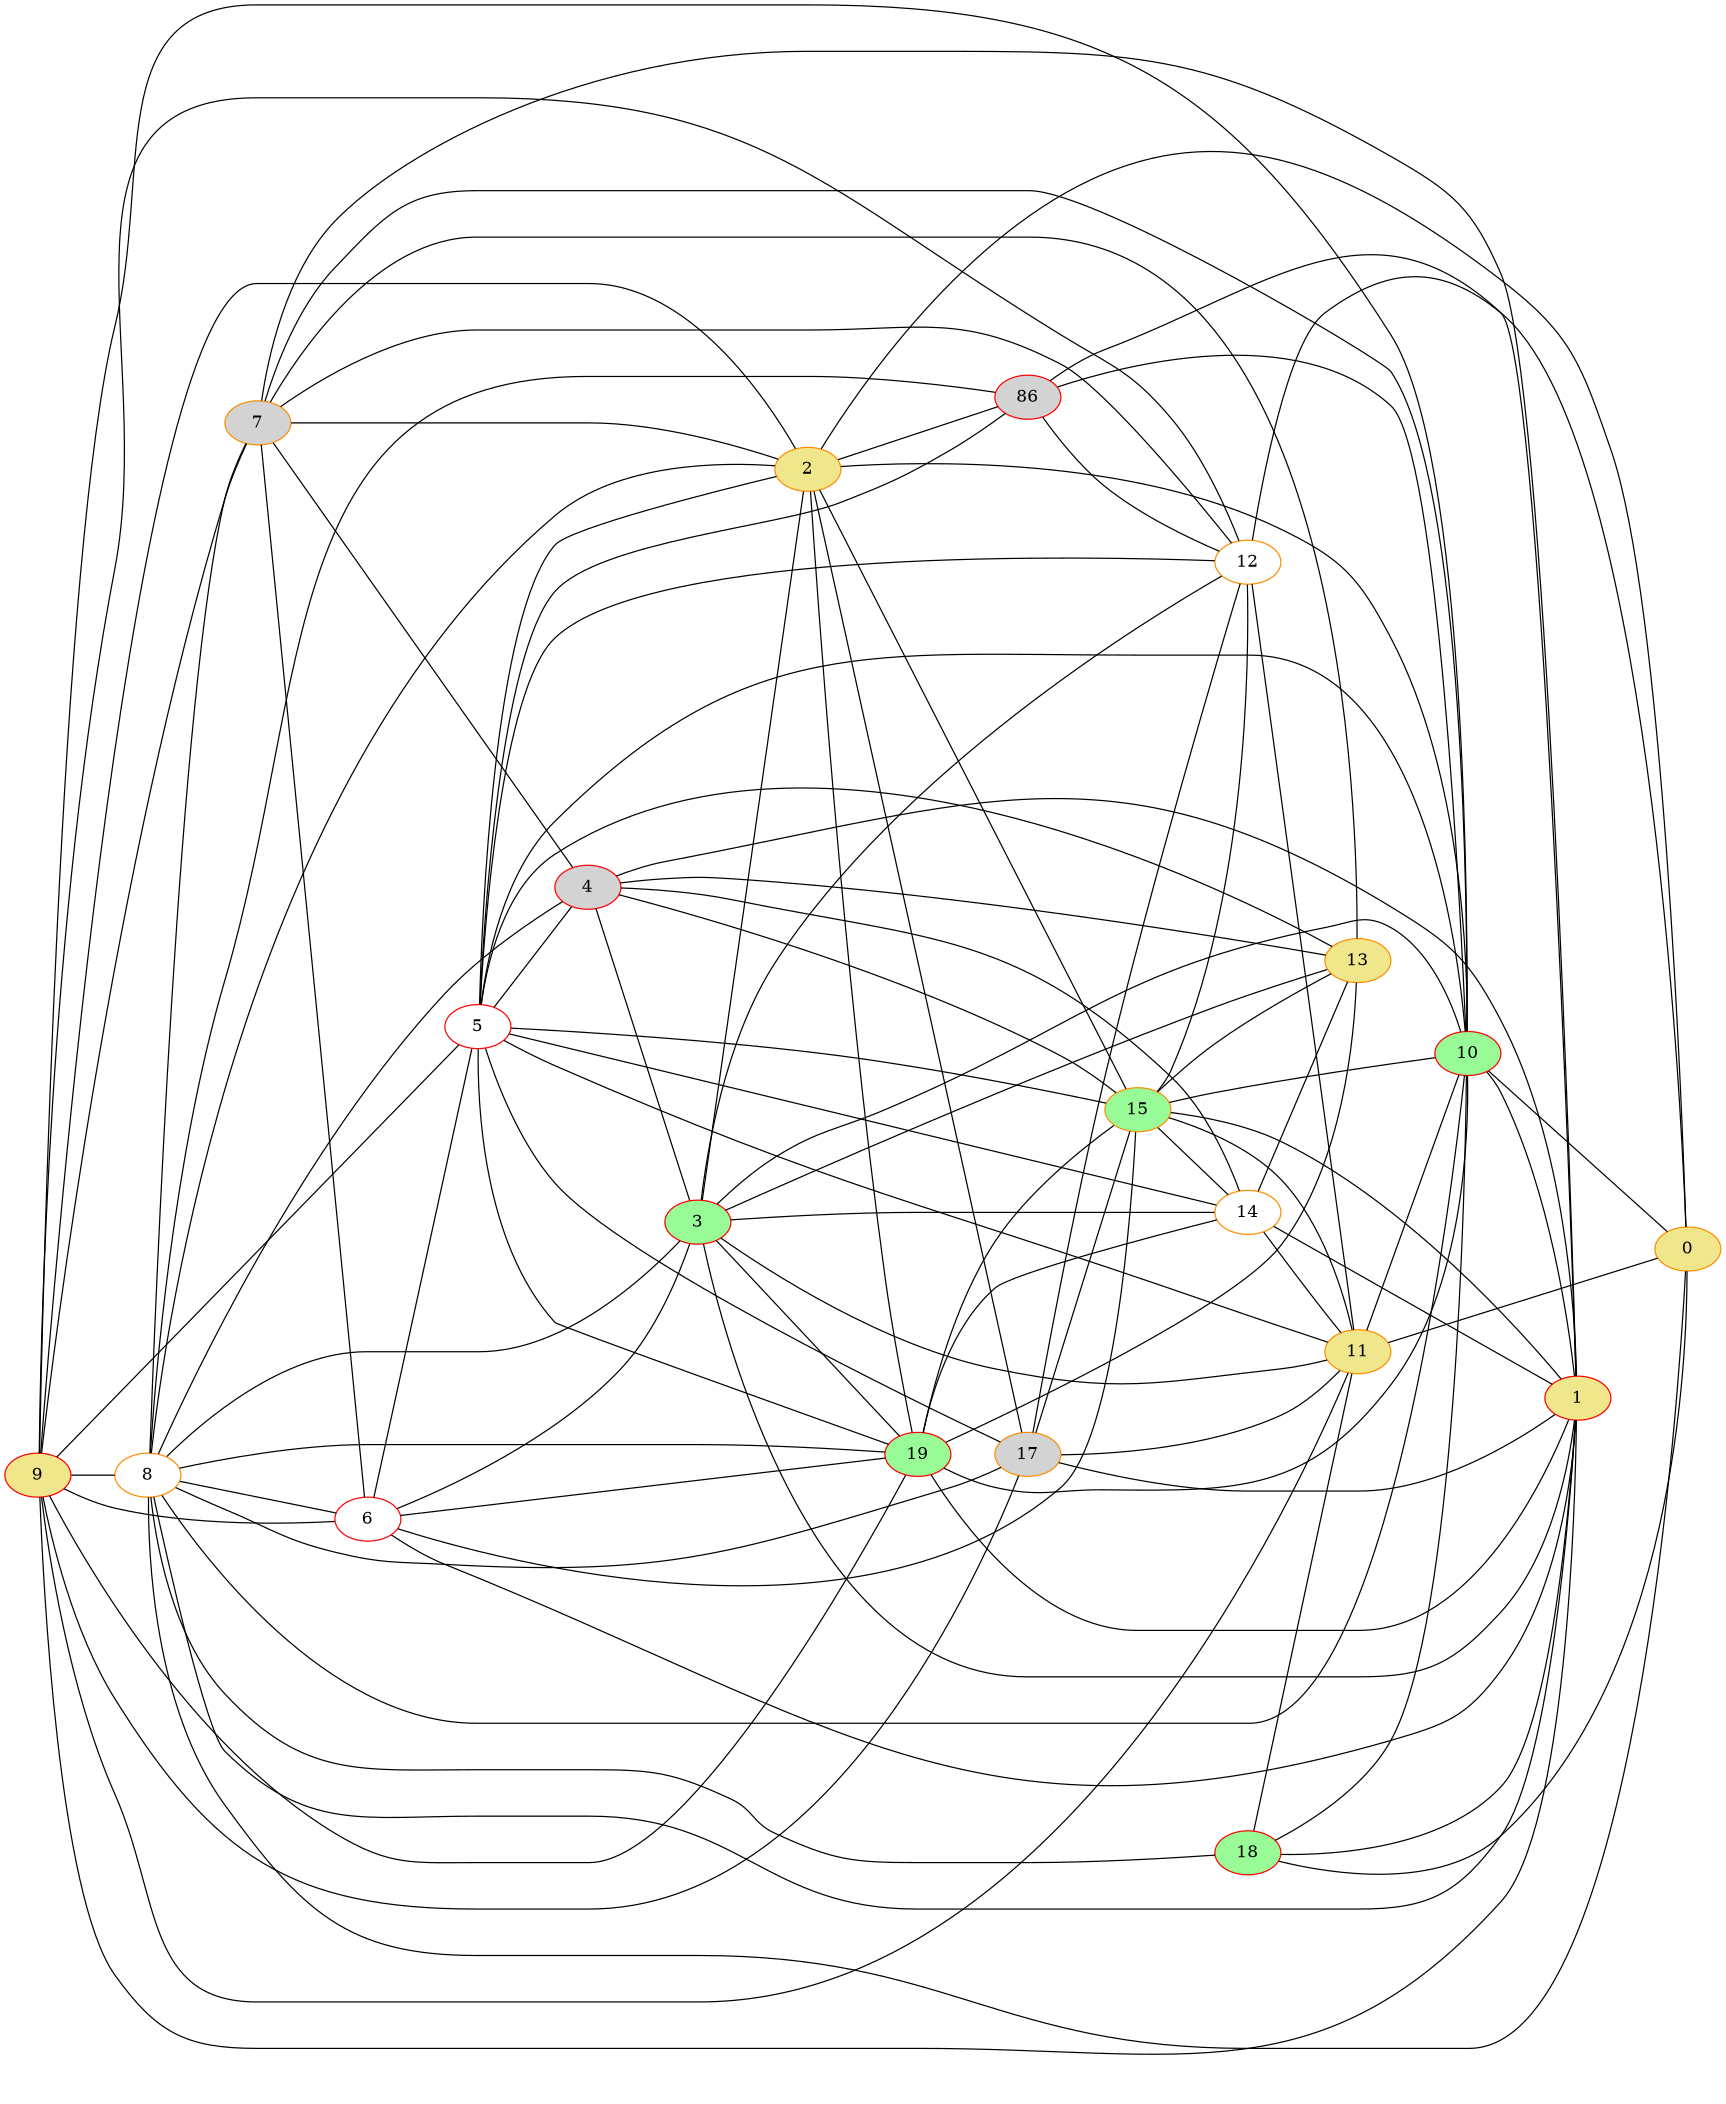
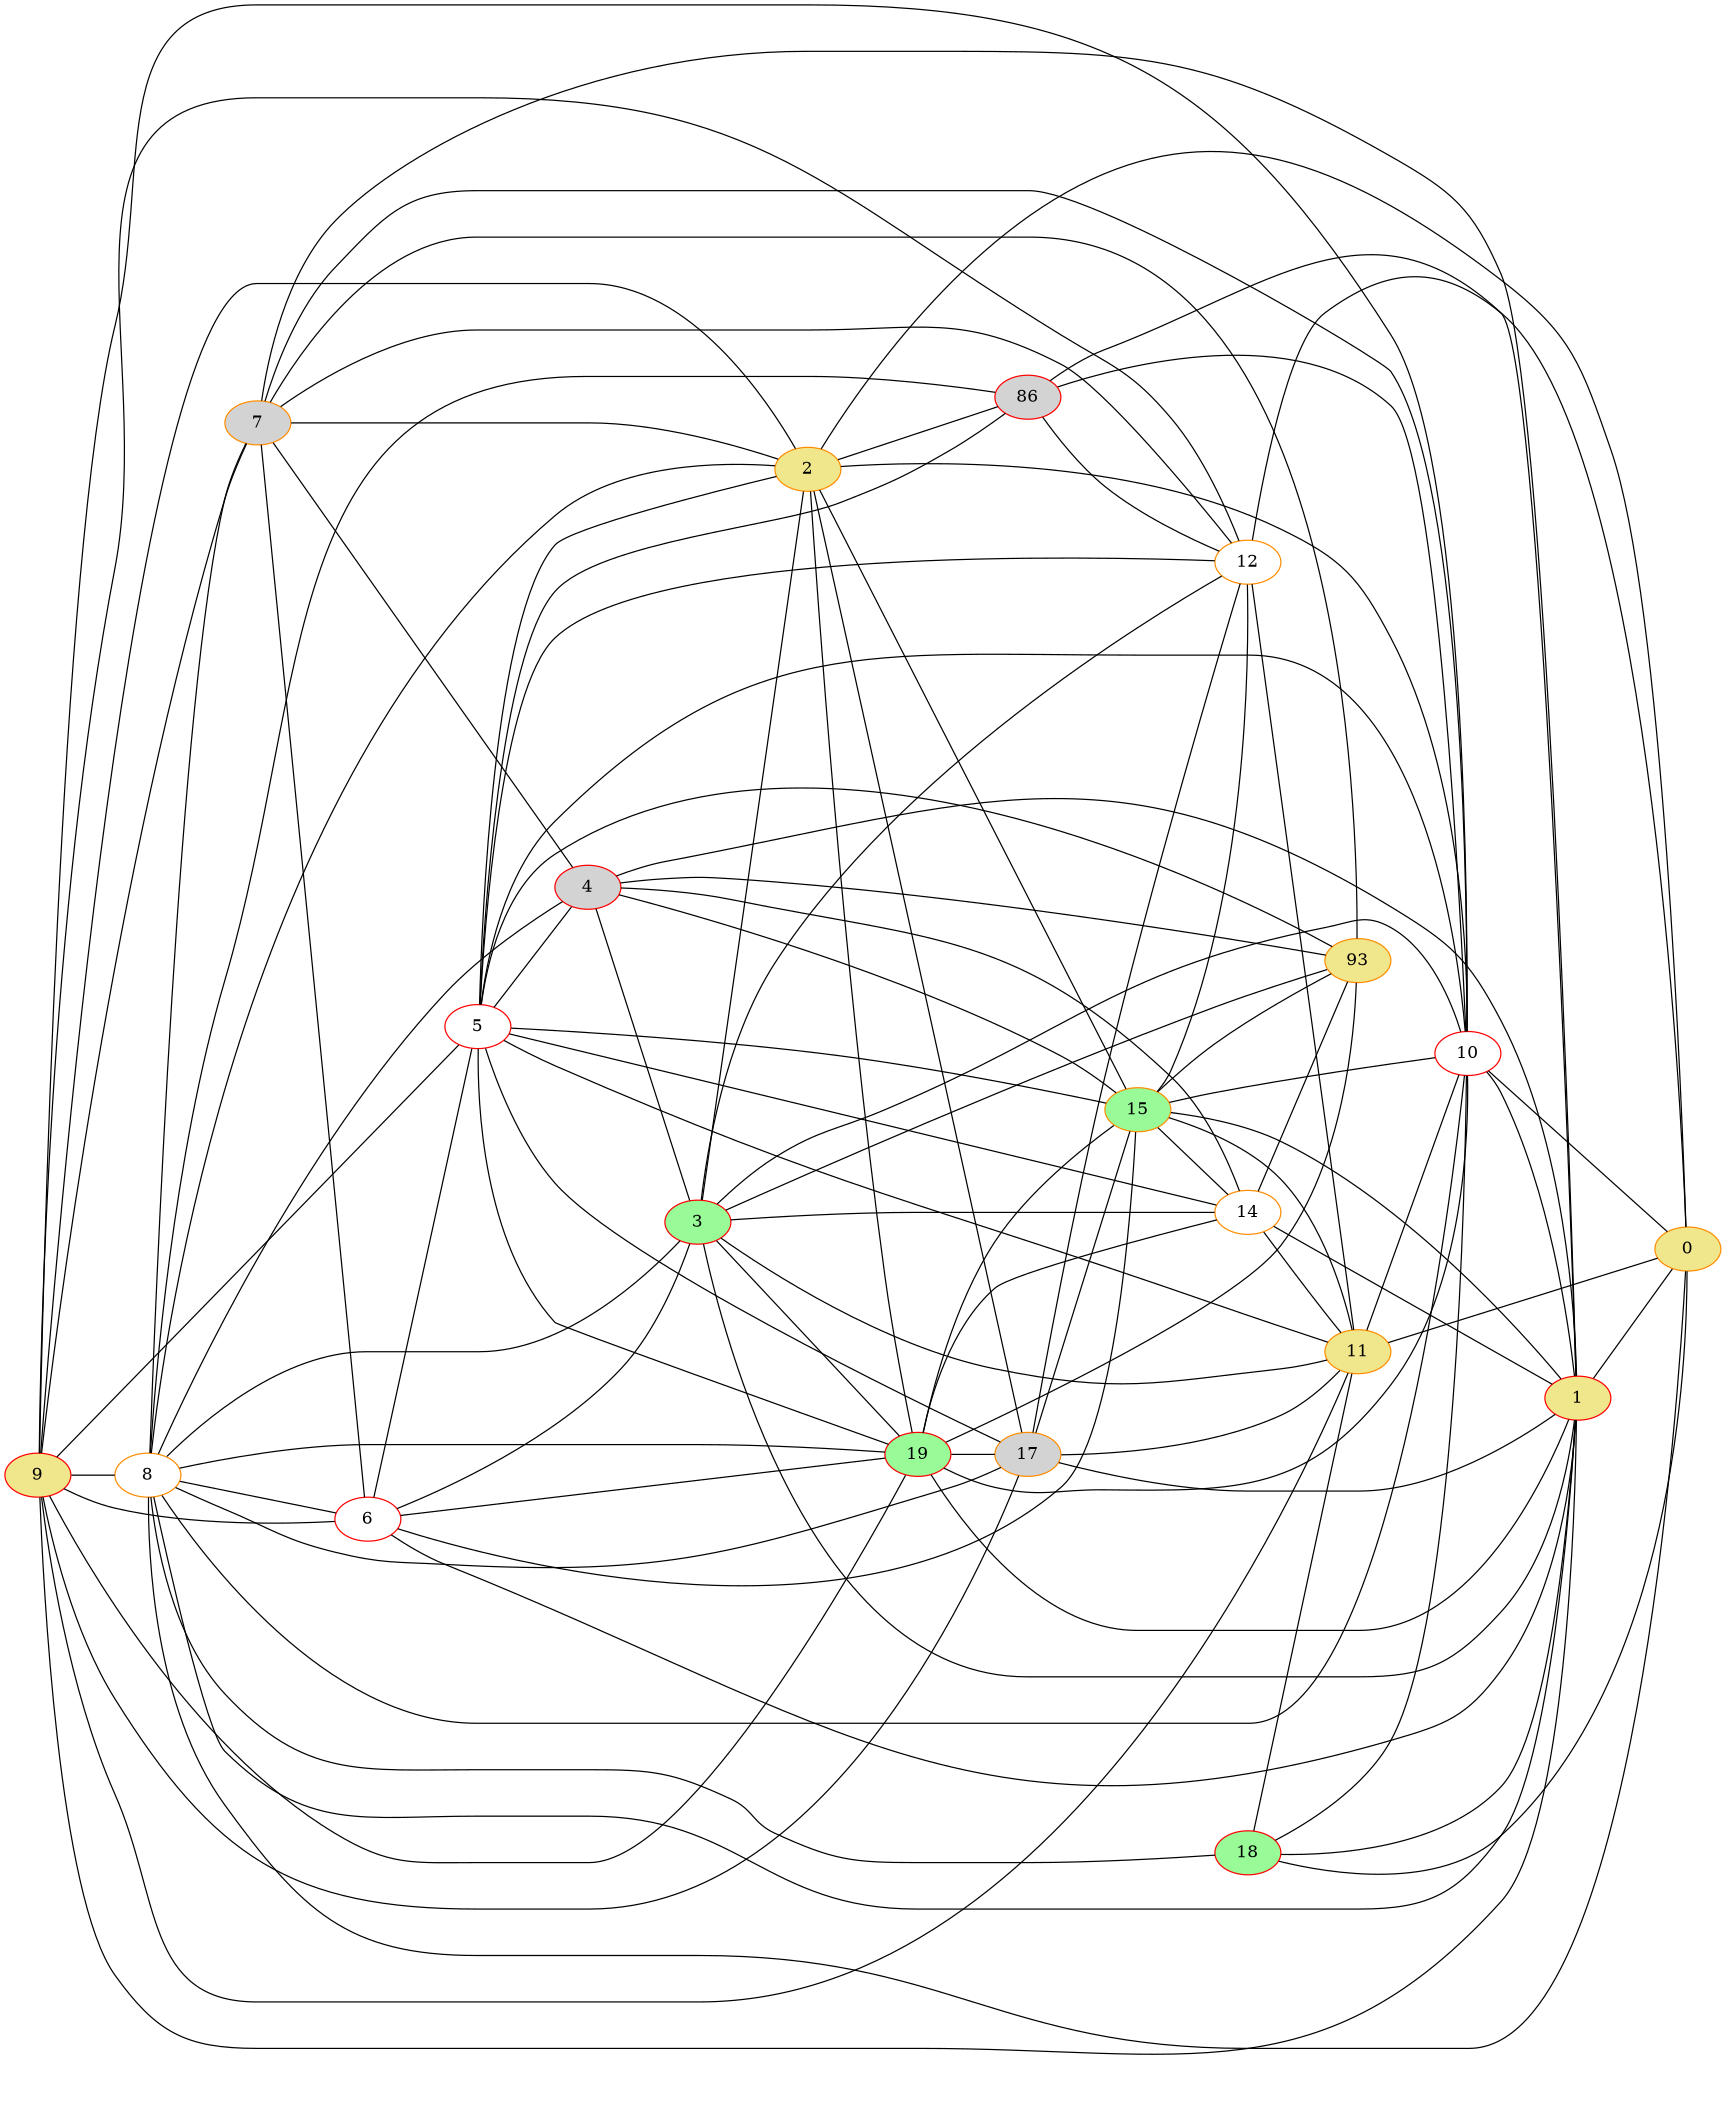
(1358, 961) -> (1358, 961)
(1468, 1054) -> (1468, 1054)
none -> (1633, 1324)
none -> (973, 1454)
